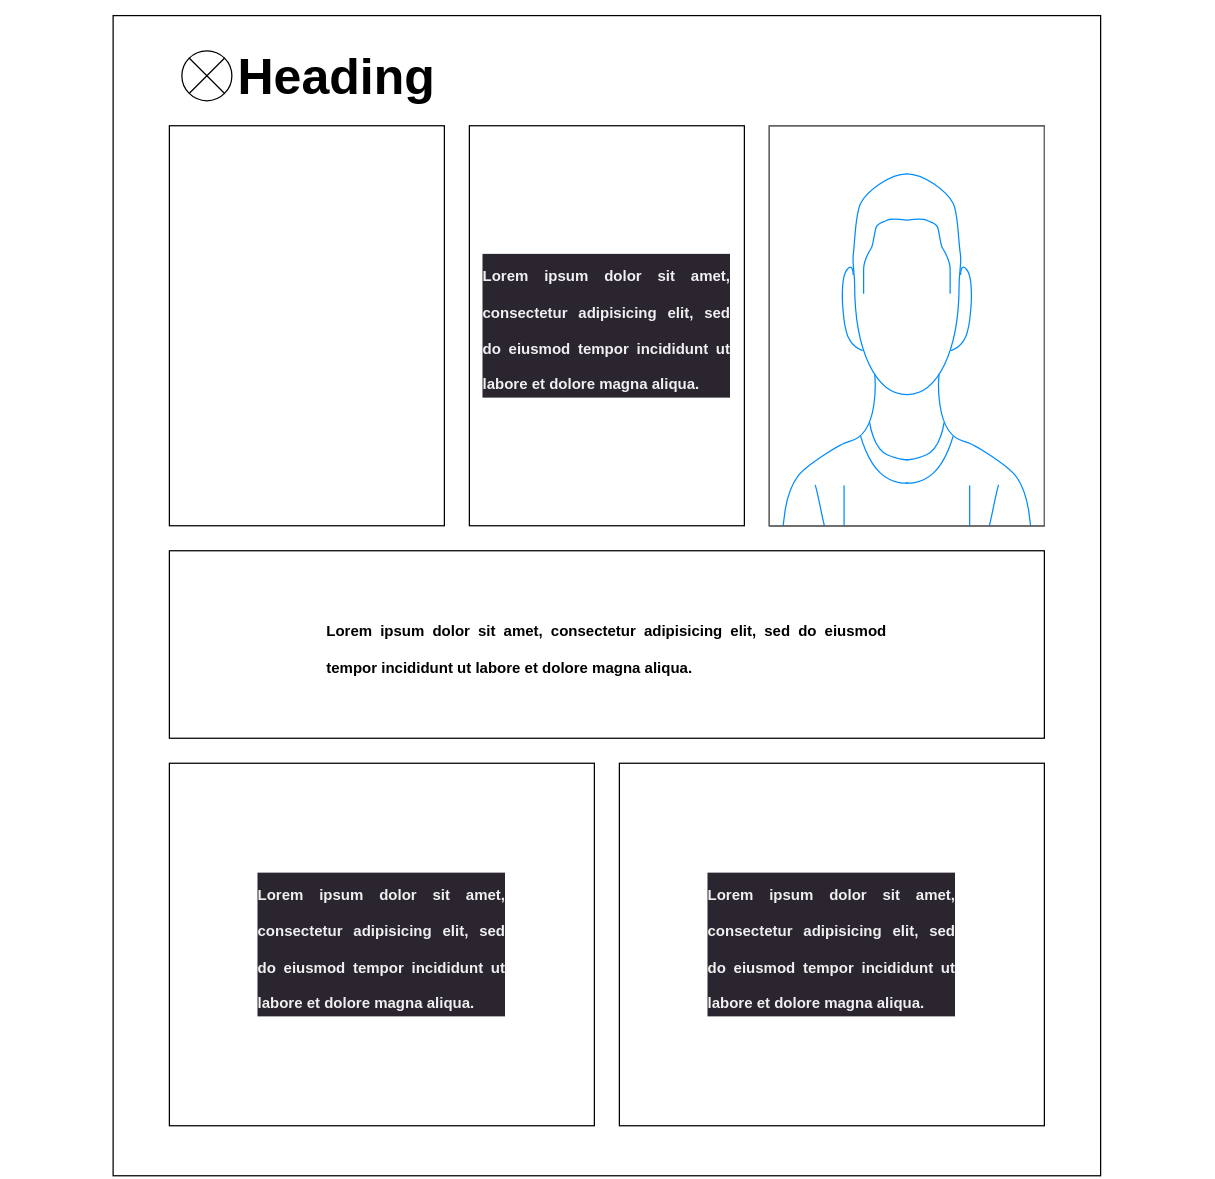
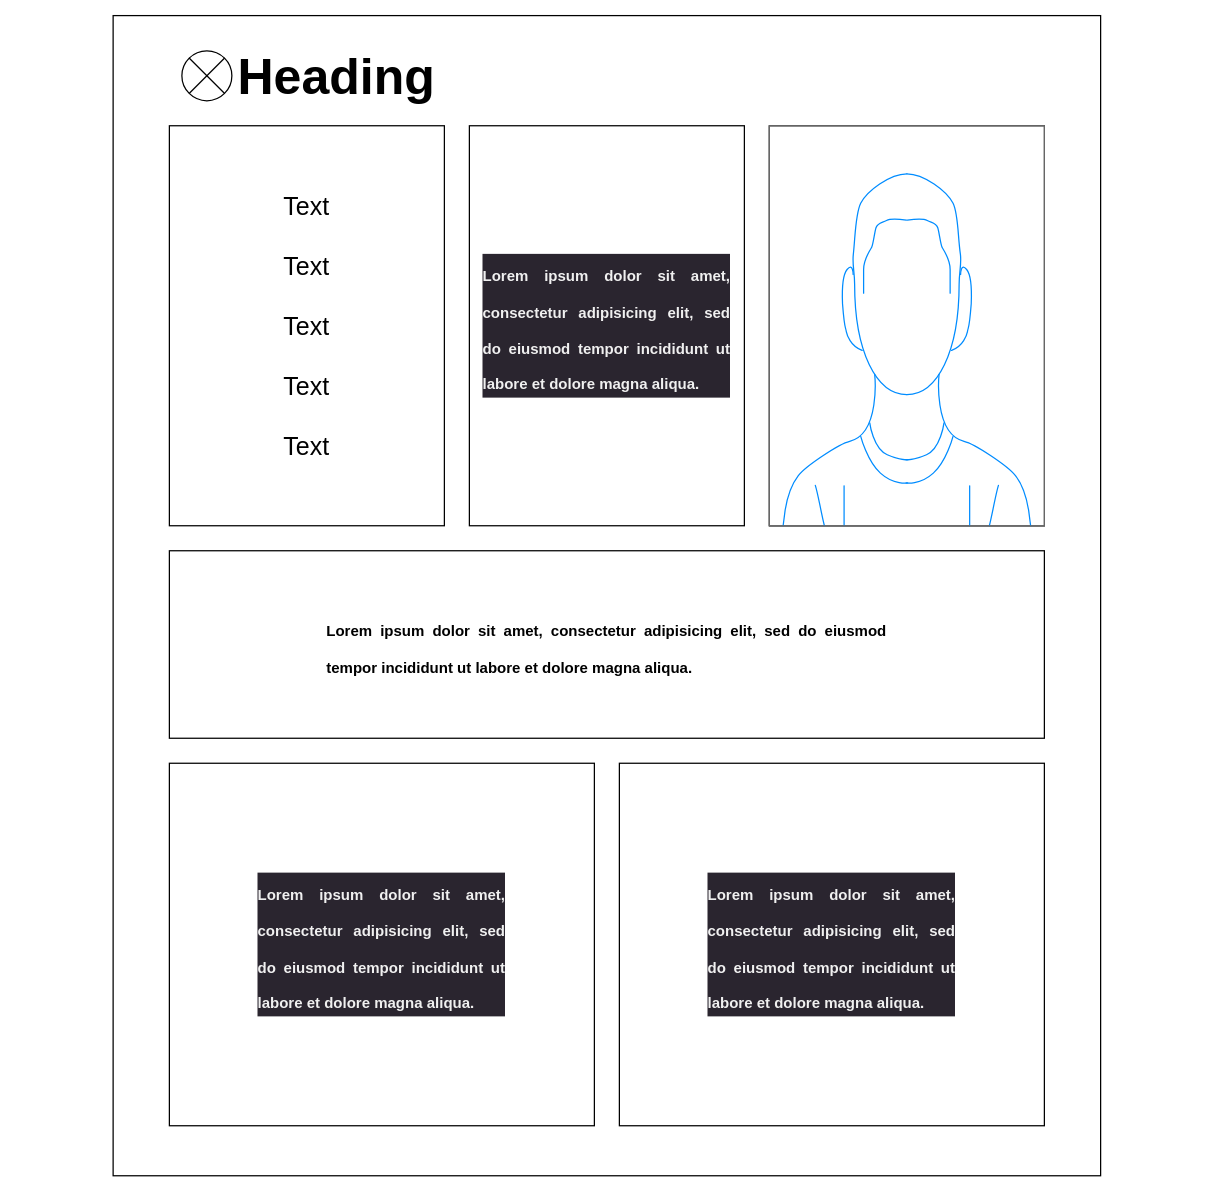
none -> (307, 326)
